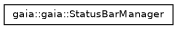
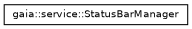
(89, 15) -> (96, 15)
